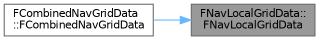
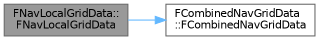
(167, 20) -> (142, 20)
